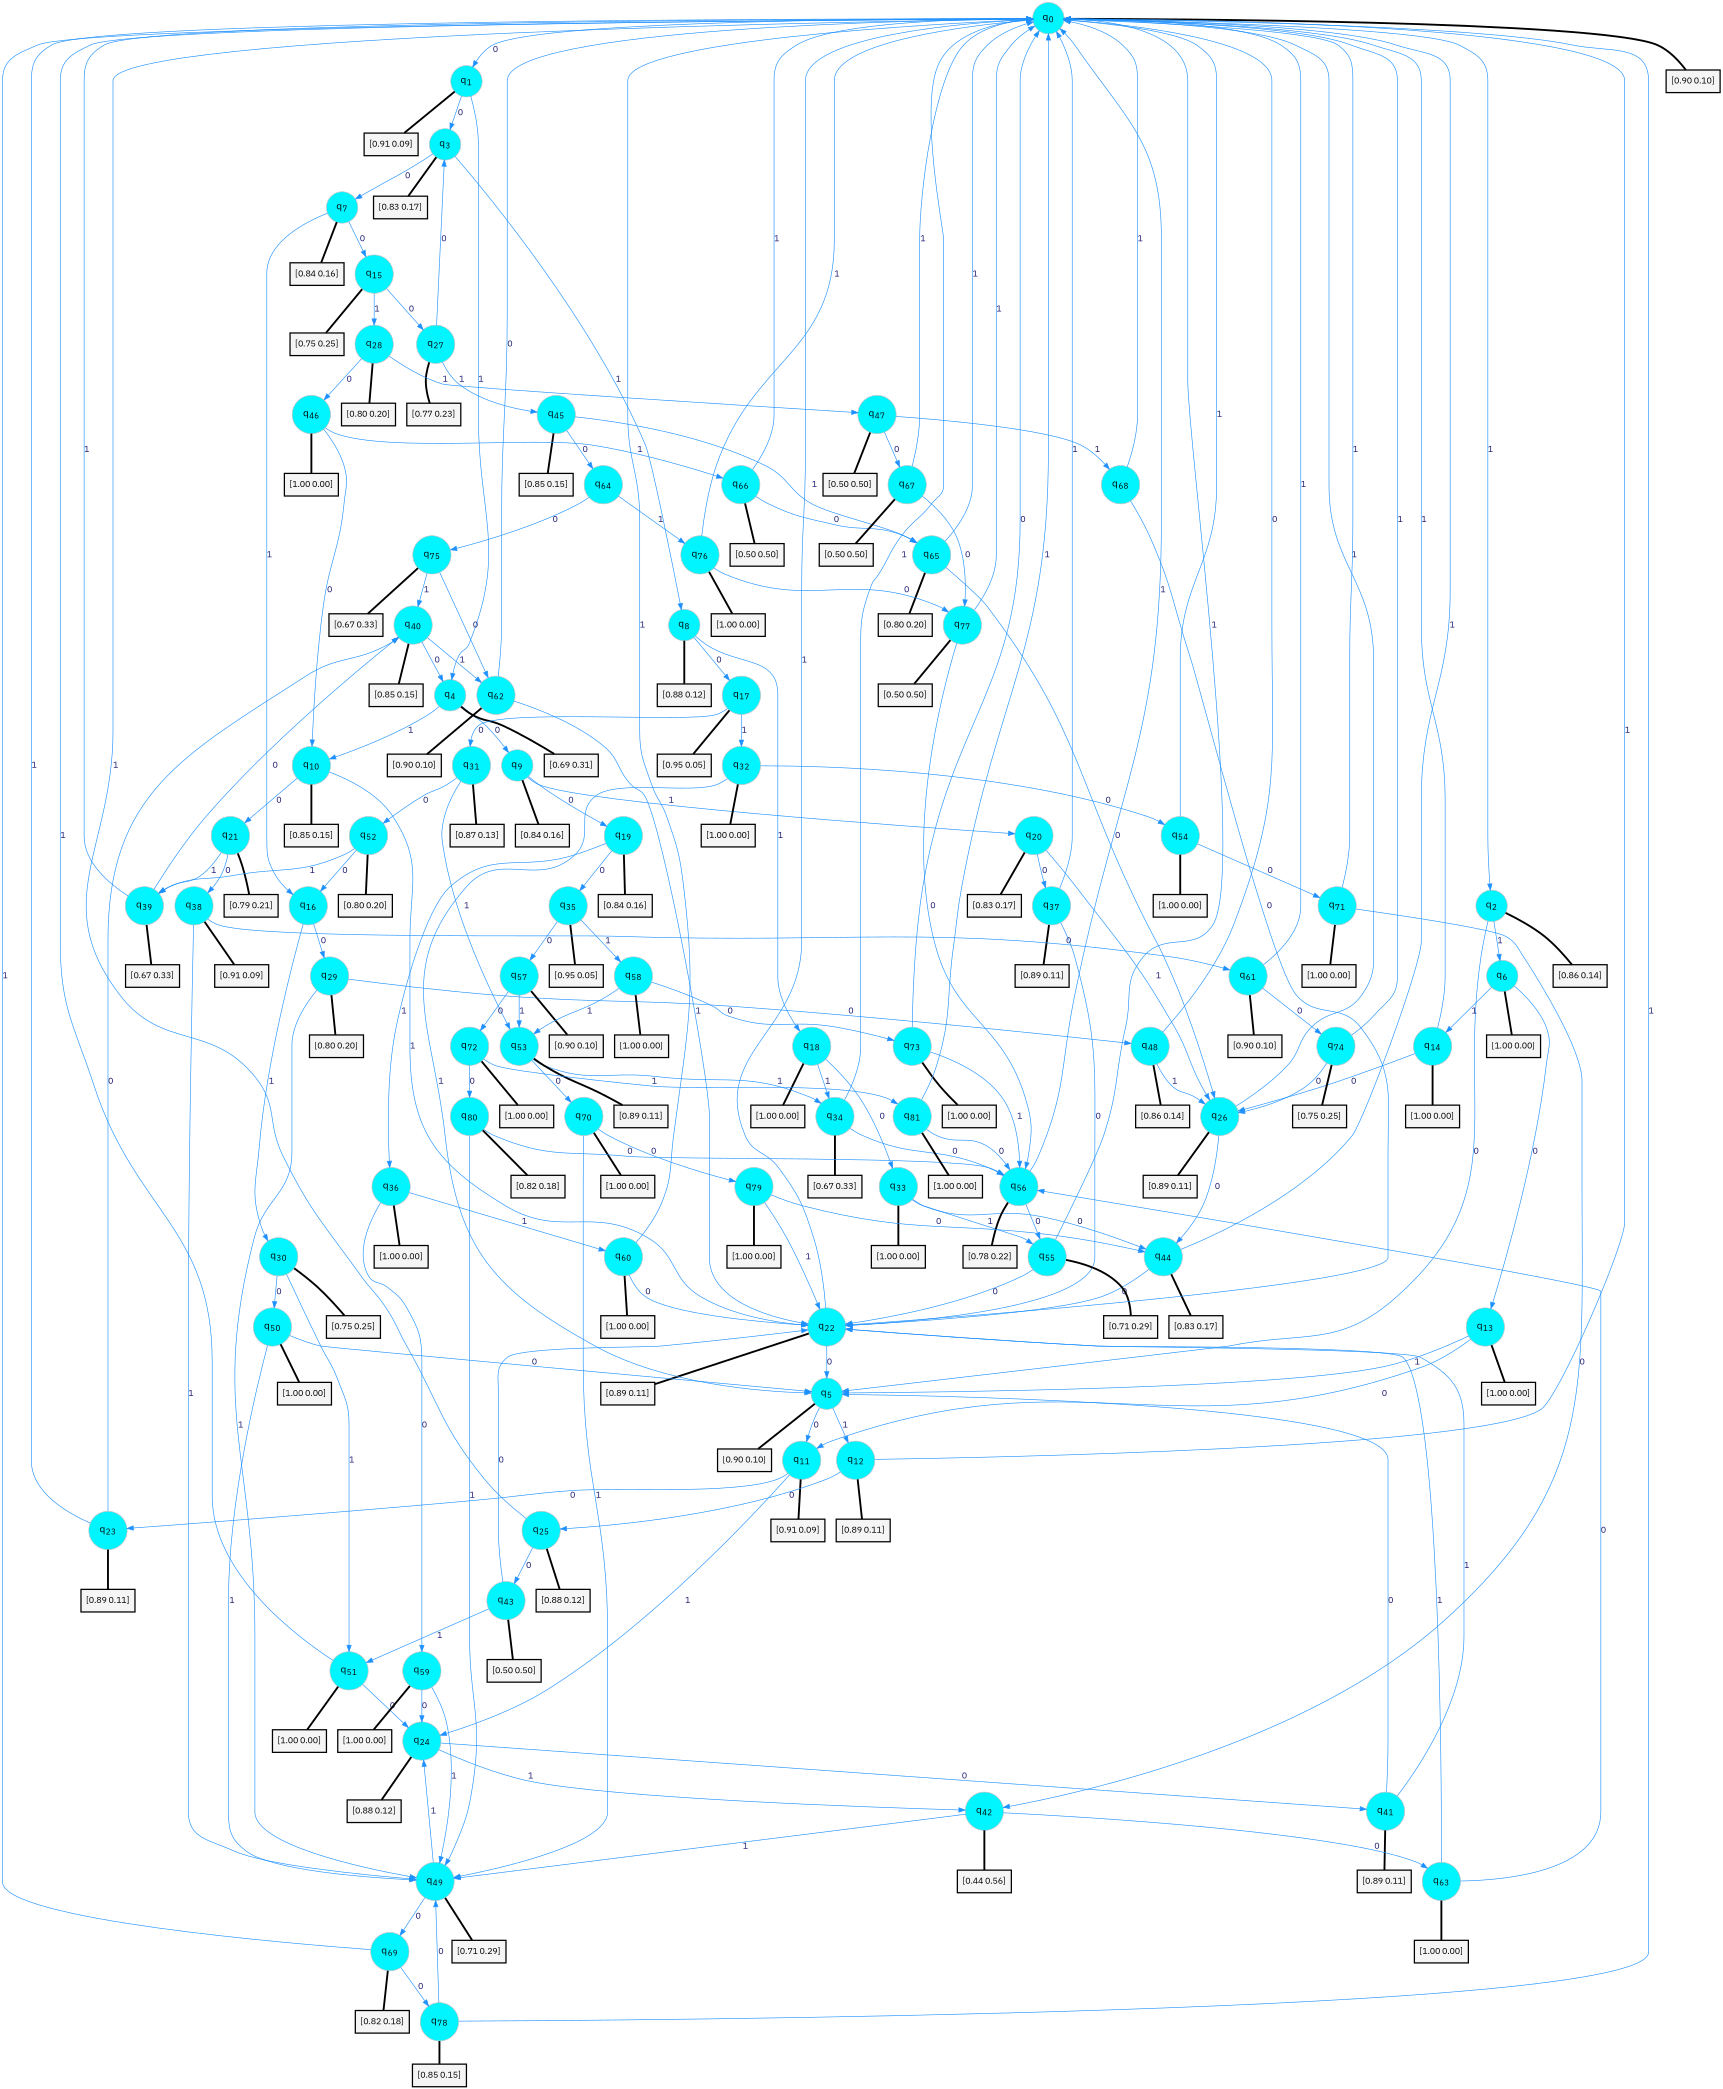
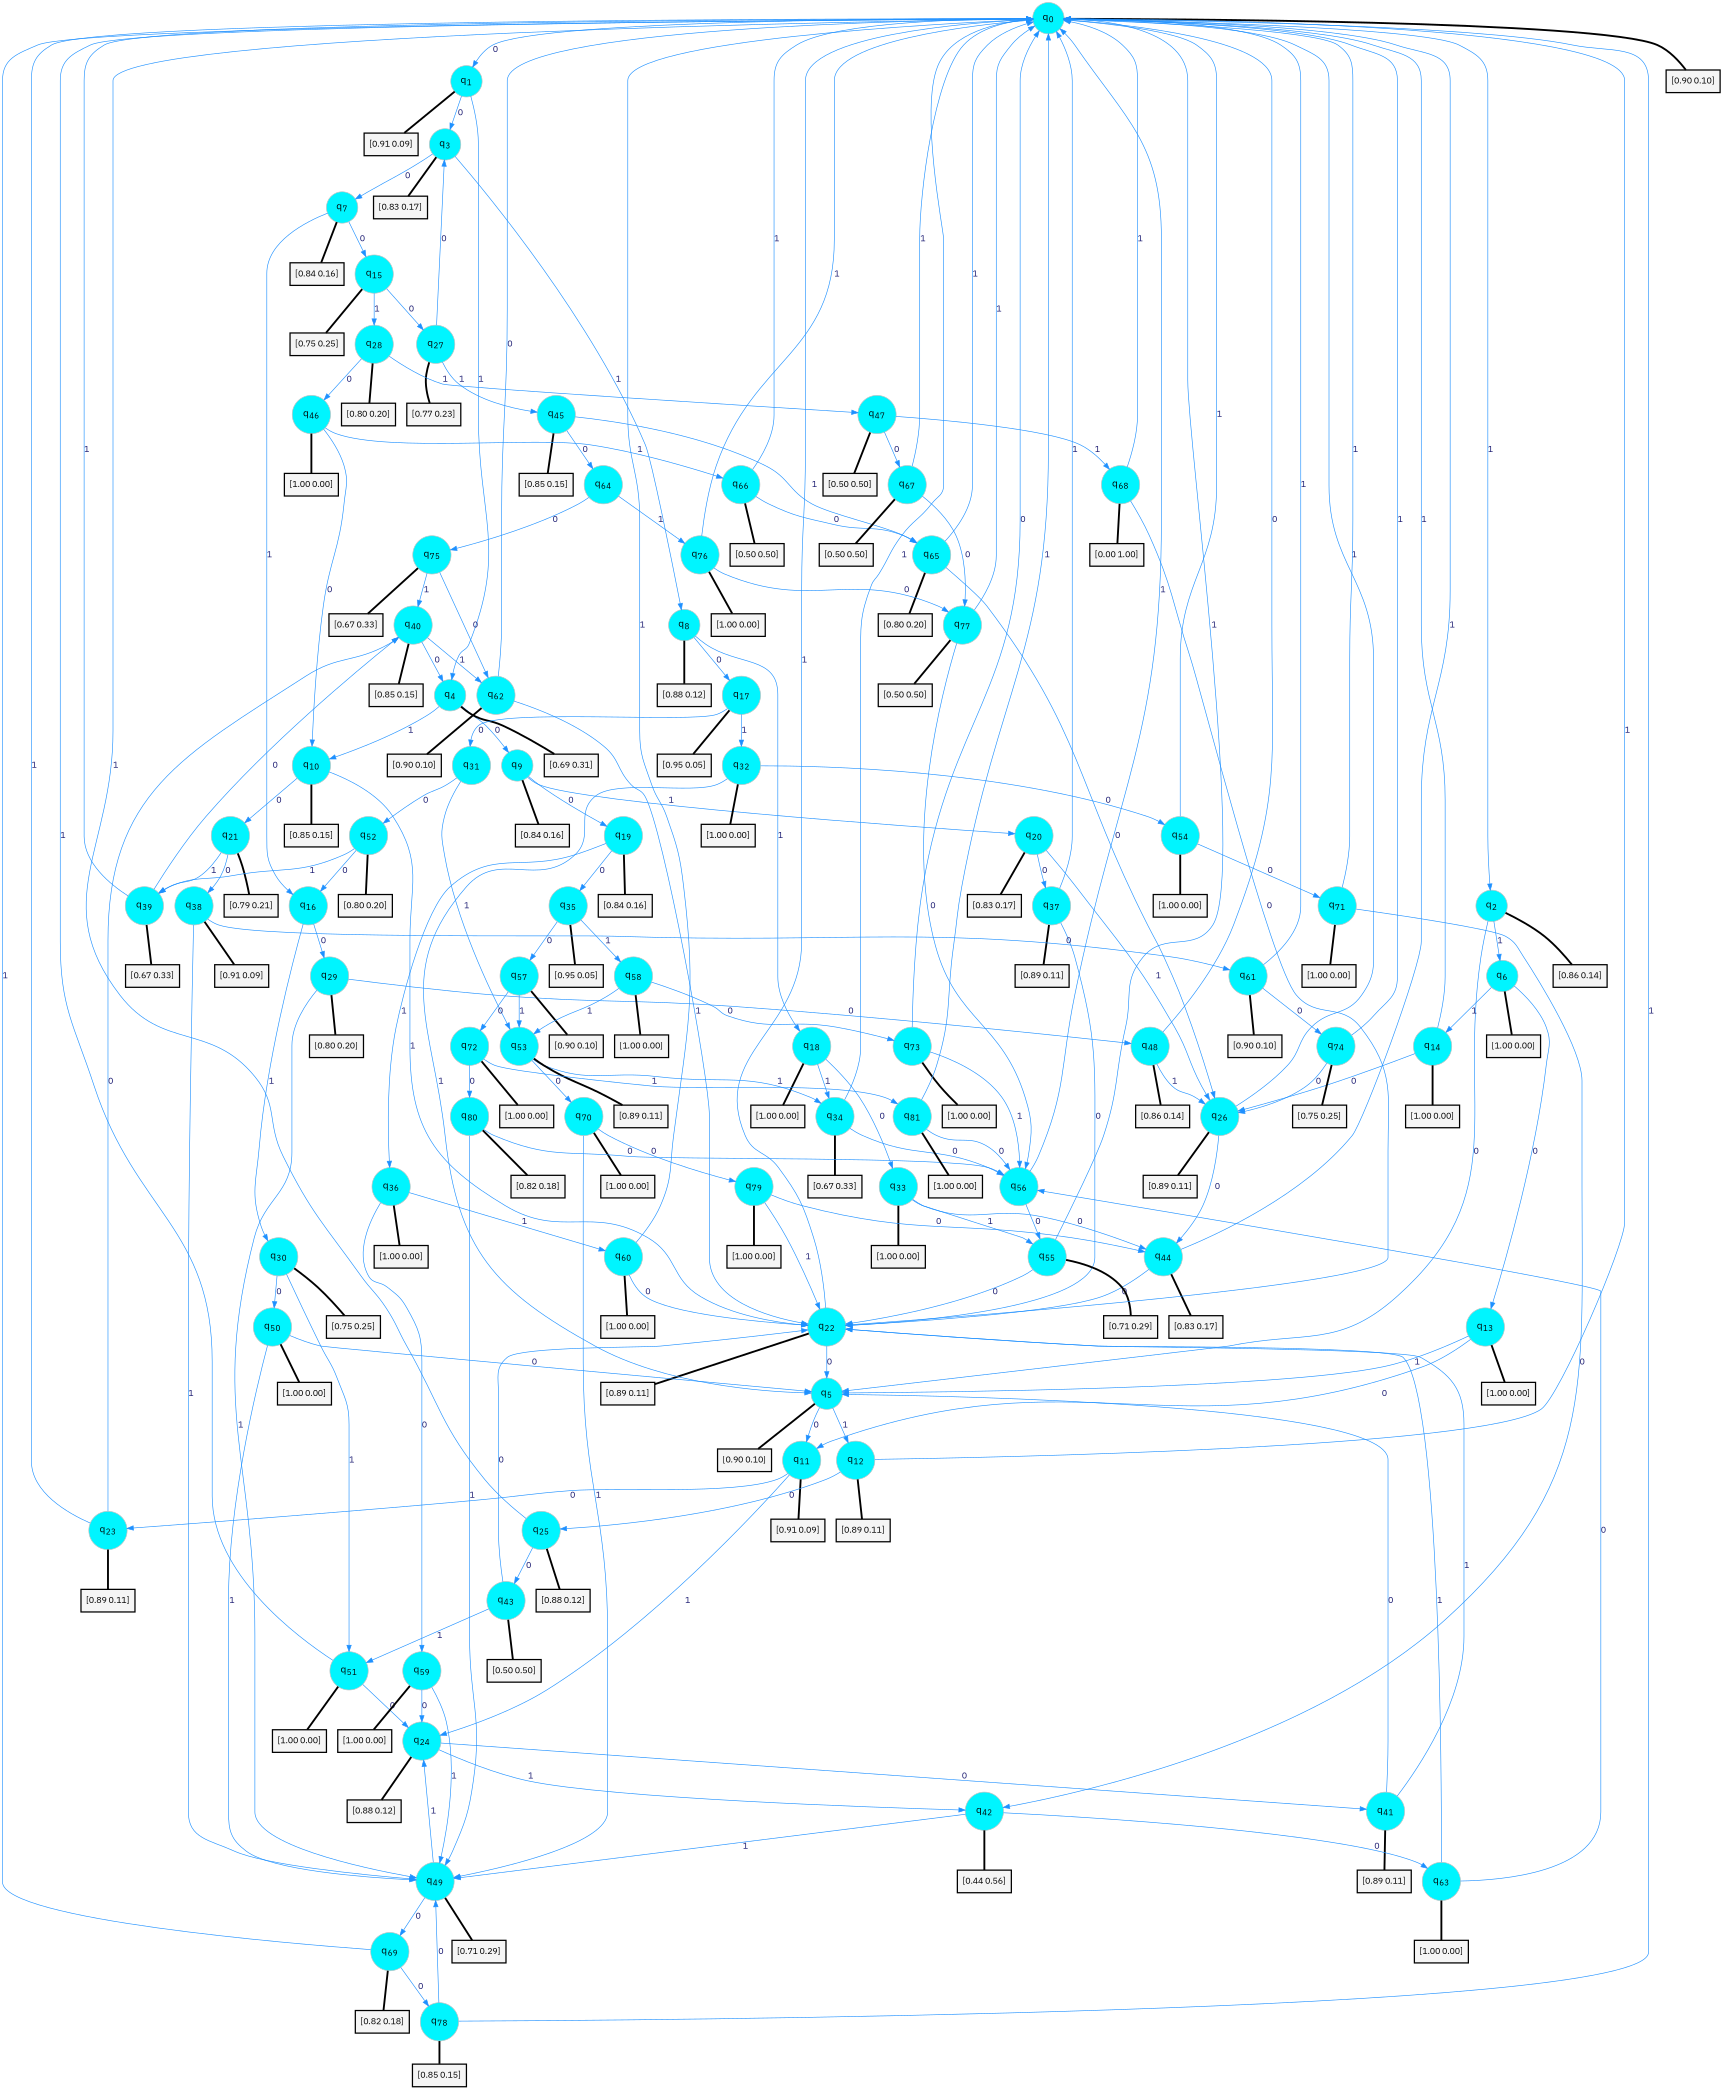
none -> (1117, 555)
(477, 836) -> none
(990, 1257) -> none
